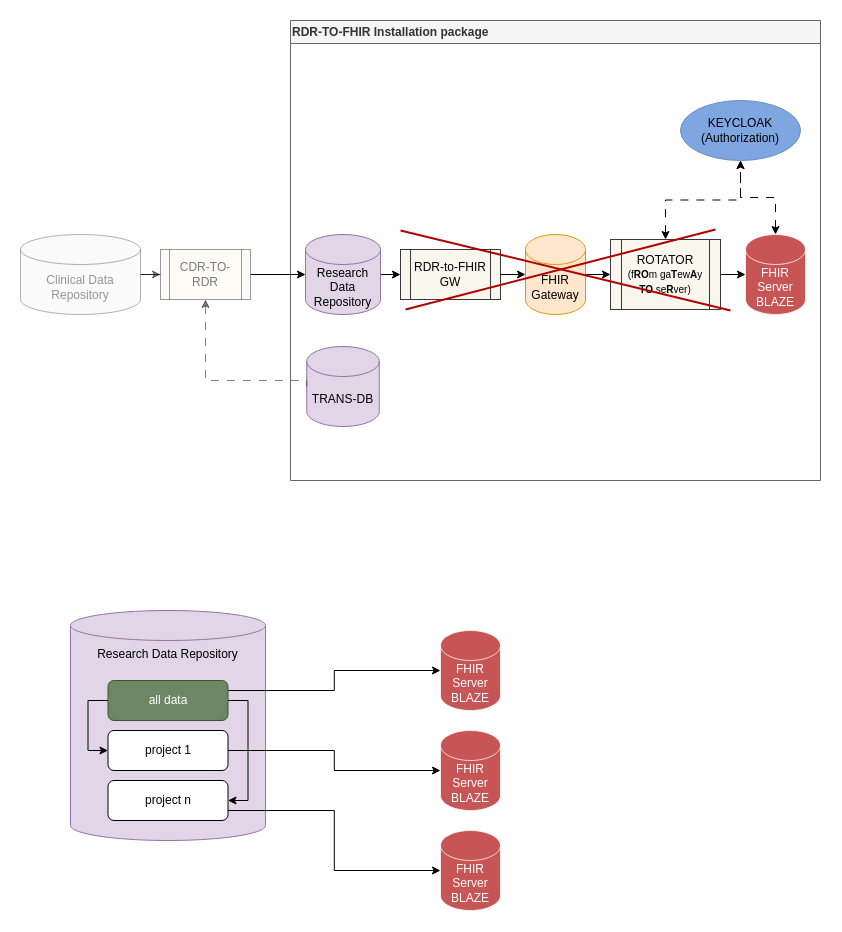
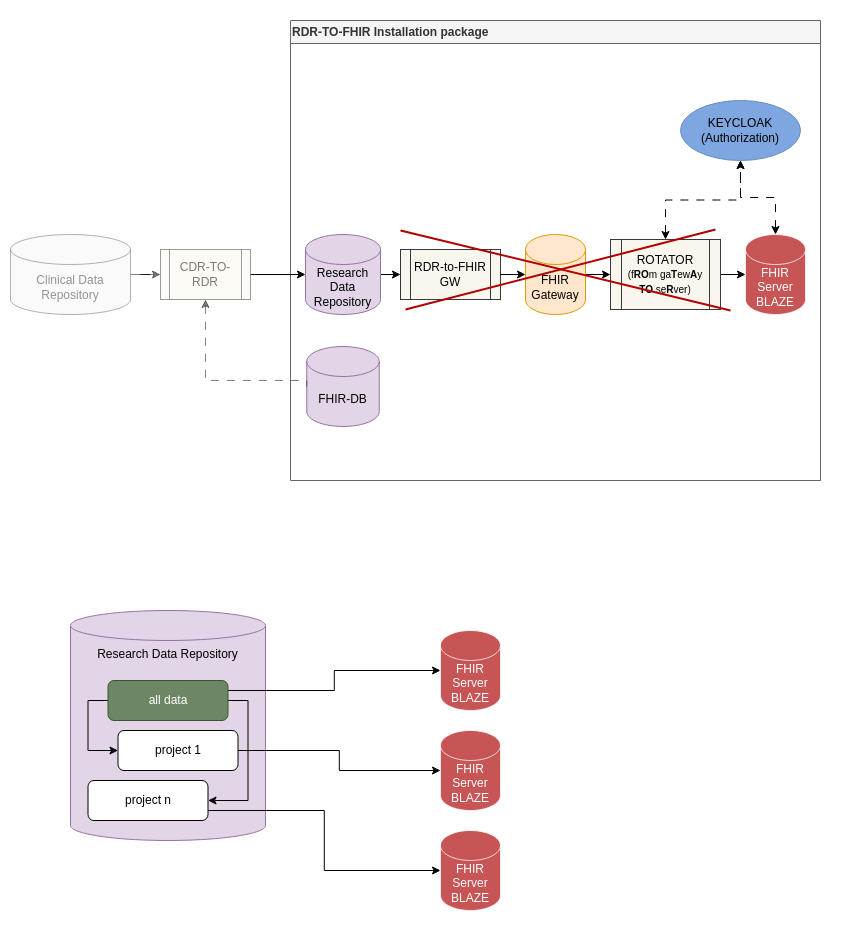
(81, 275) -> (71, 275)
(343, 400) -> (343, 400)
(168, 751) -> (178, 751)
(168, 801) -> (148, 801)
